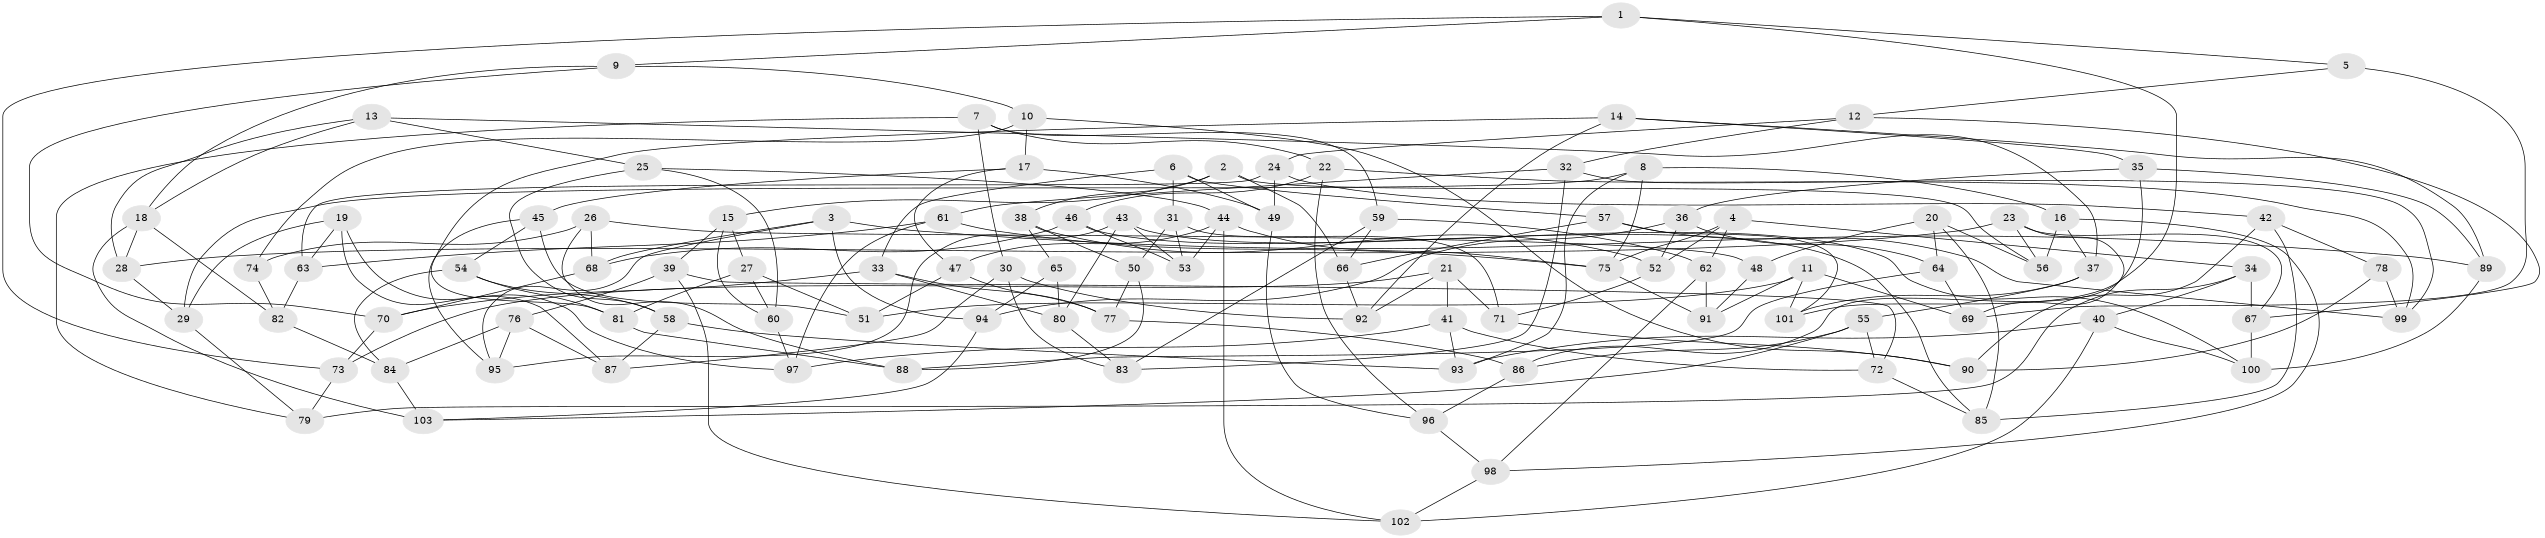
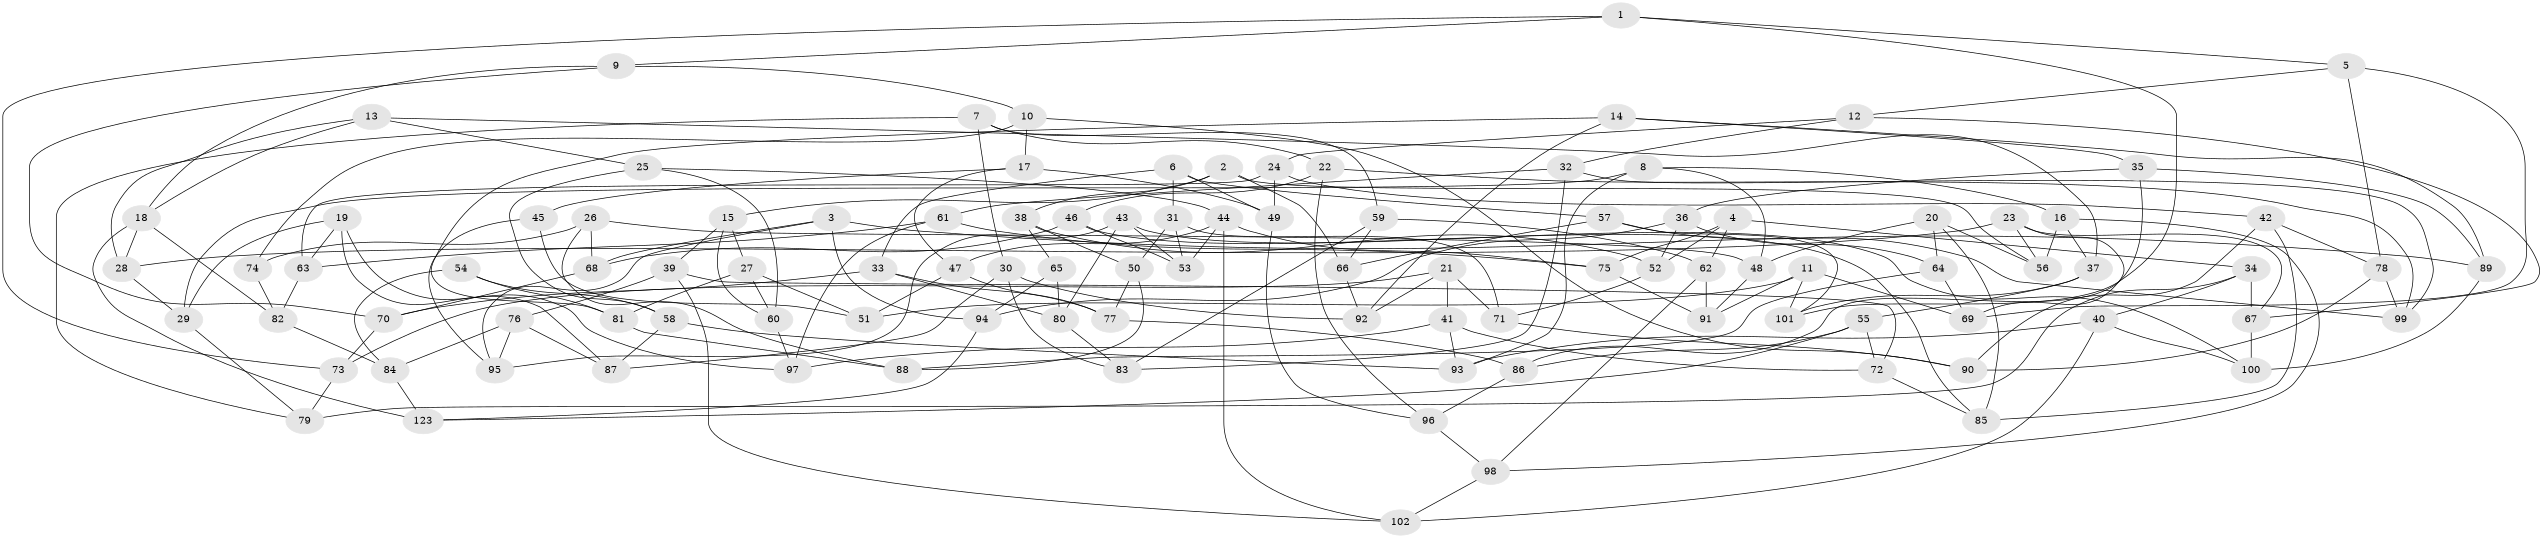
none -> (2363, 159)
(1634, 221) -> (1717, 178)
(500, 244) -> none
(423, 421) -> (423, 421)
